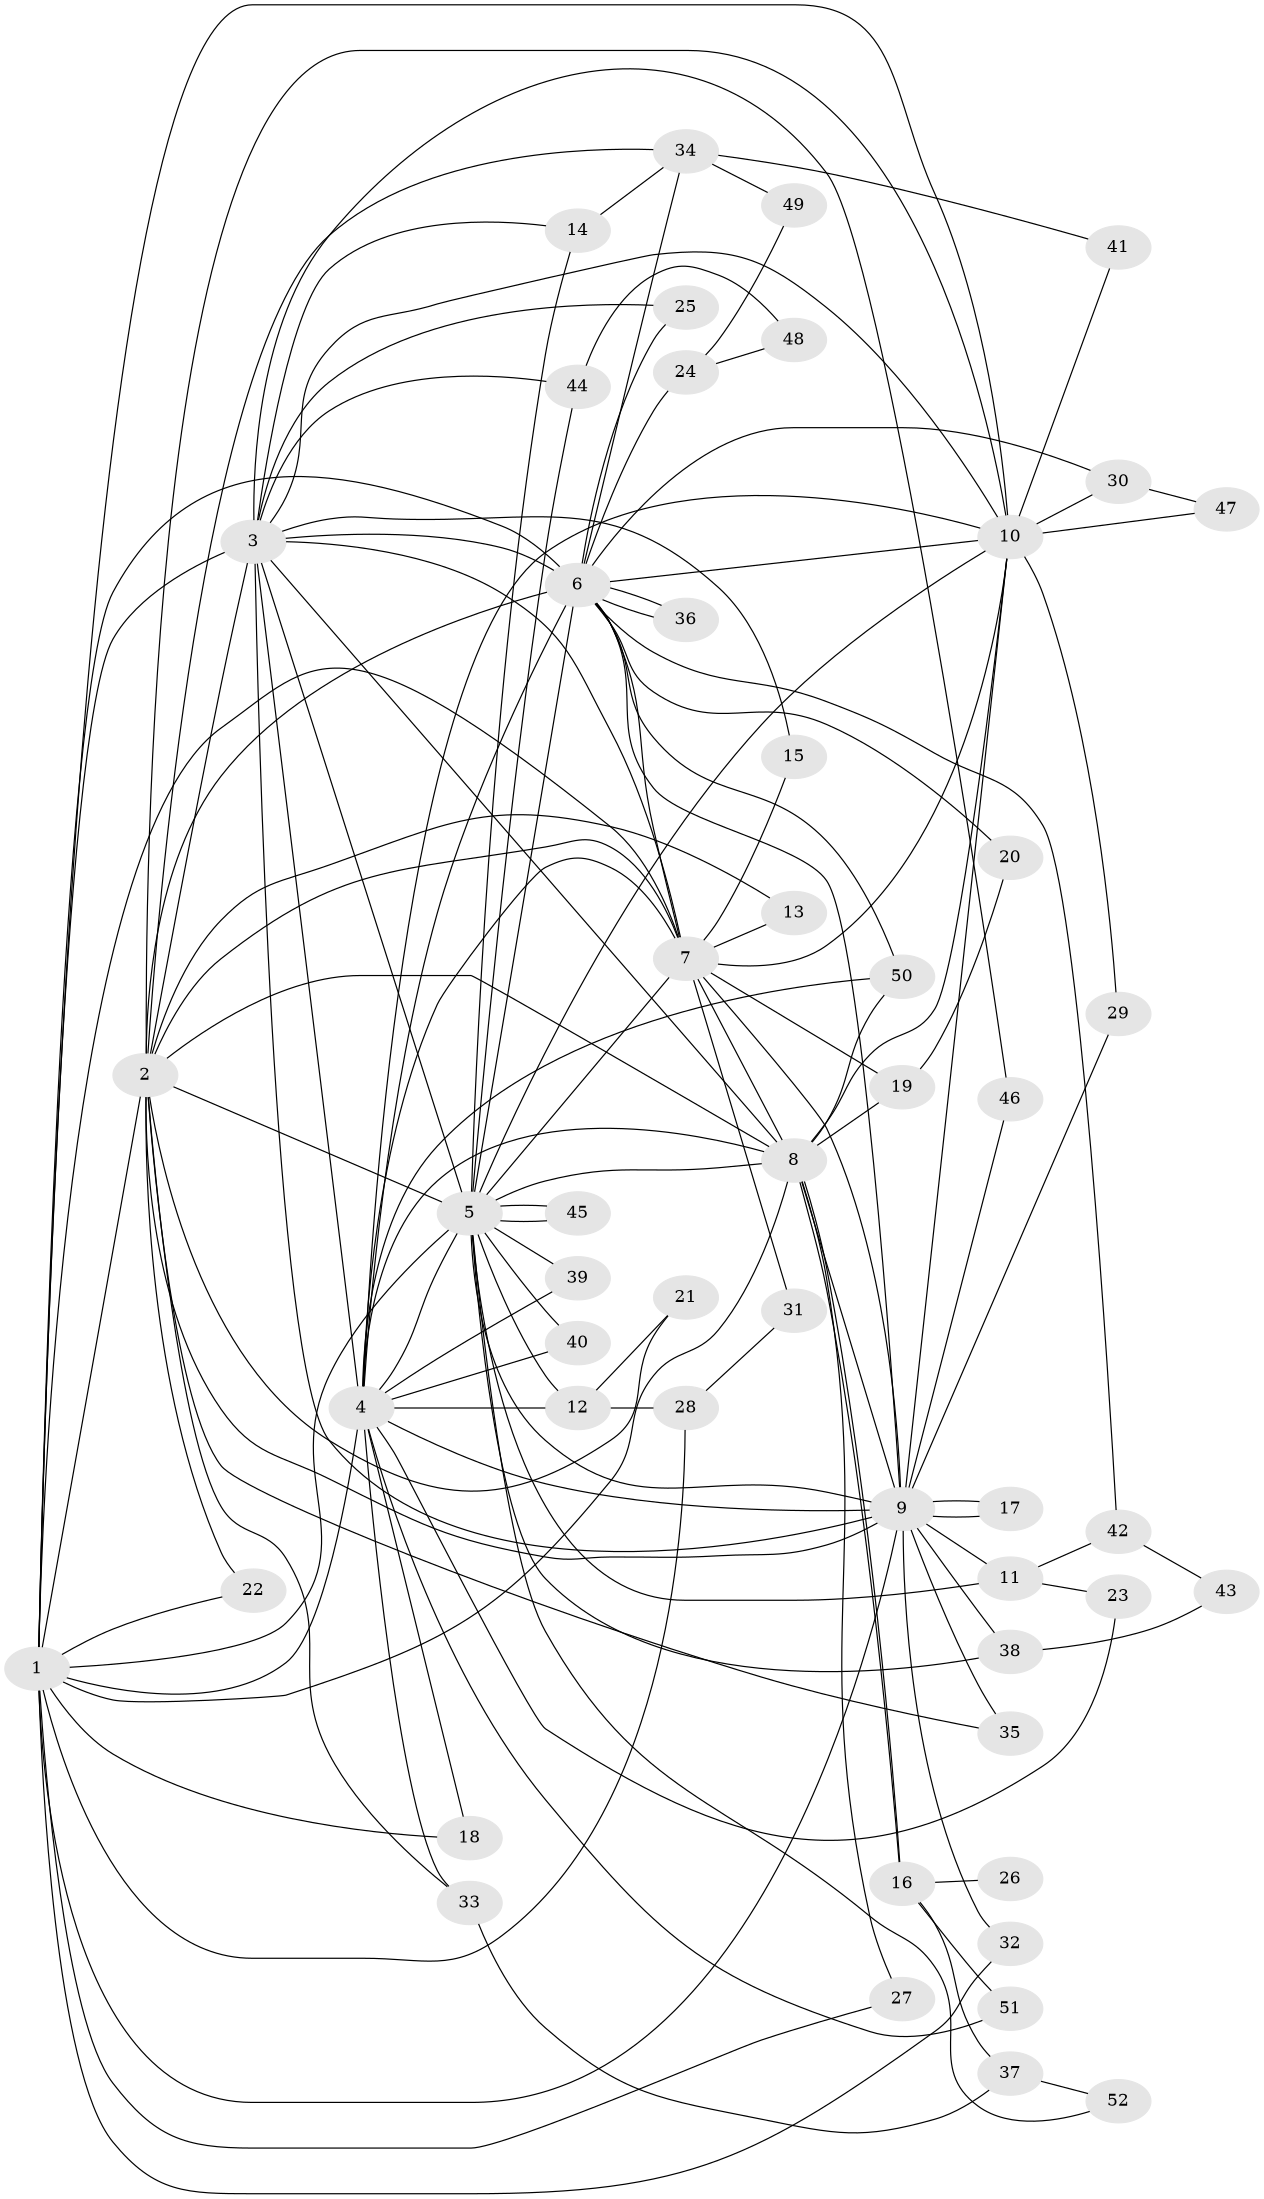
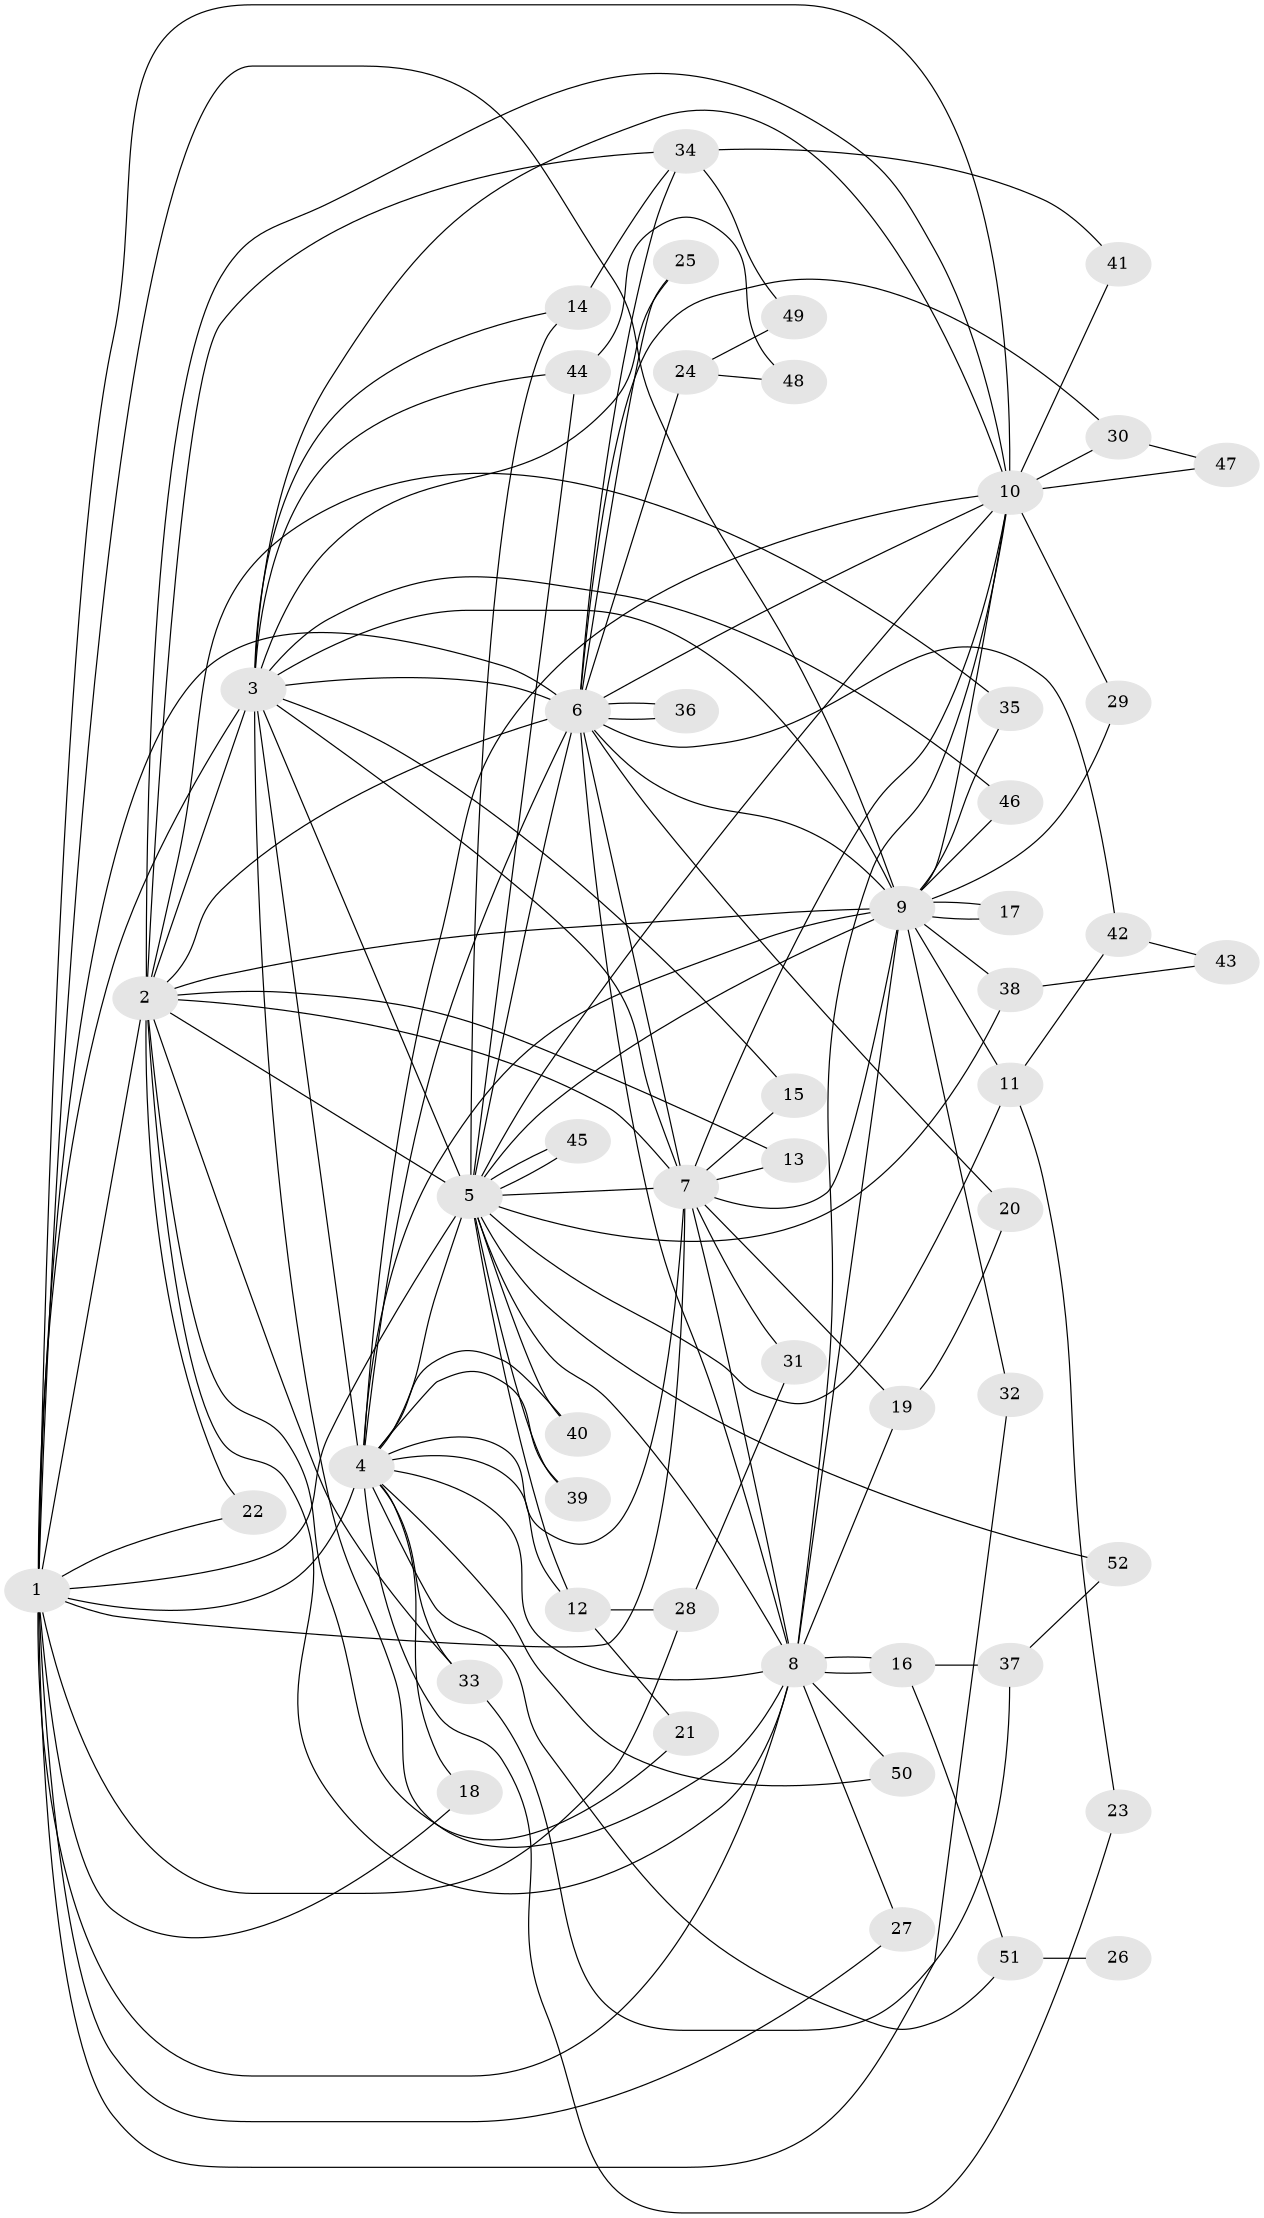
(732, 789) -> (648, 1196)
(956, 1881) -> (1060, 1958)
